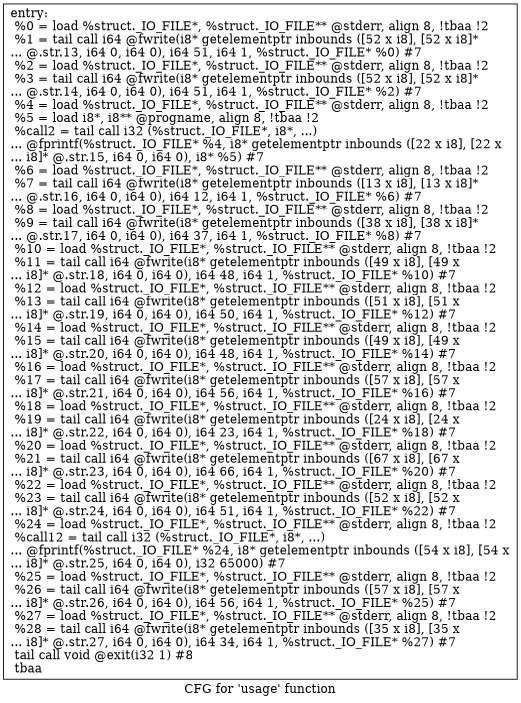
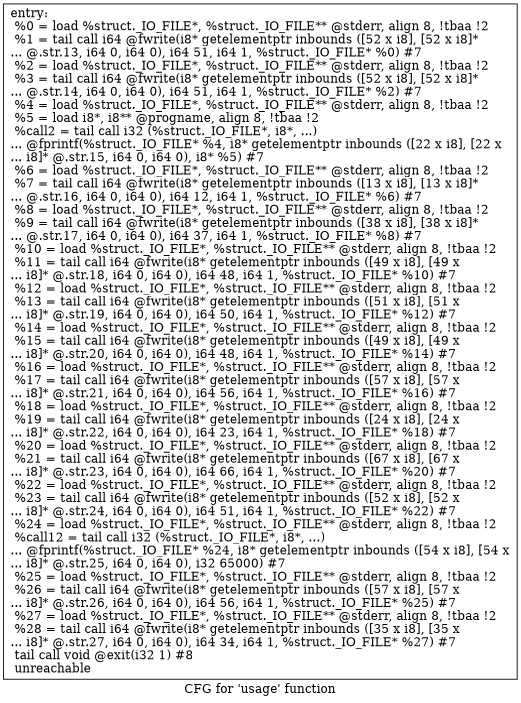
(27, 669) -> (51, 669)
